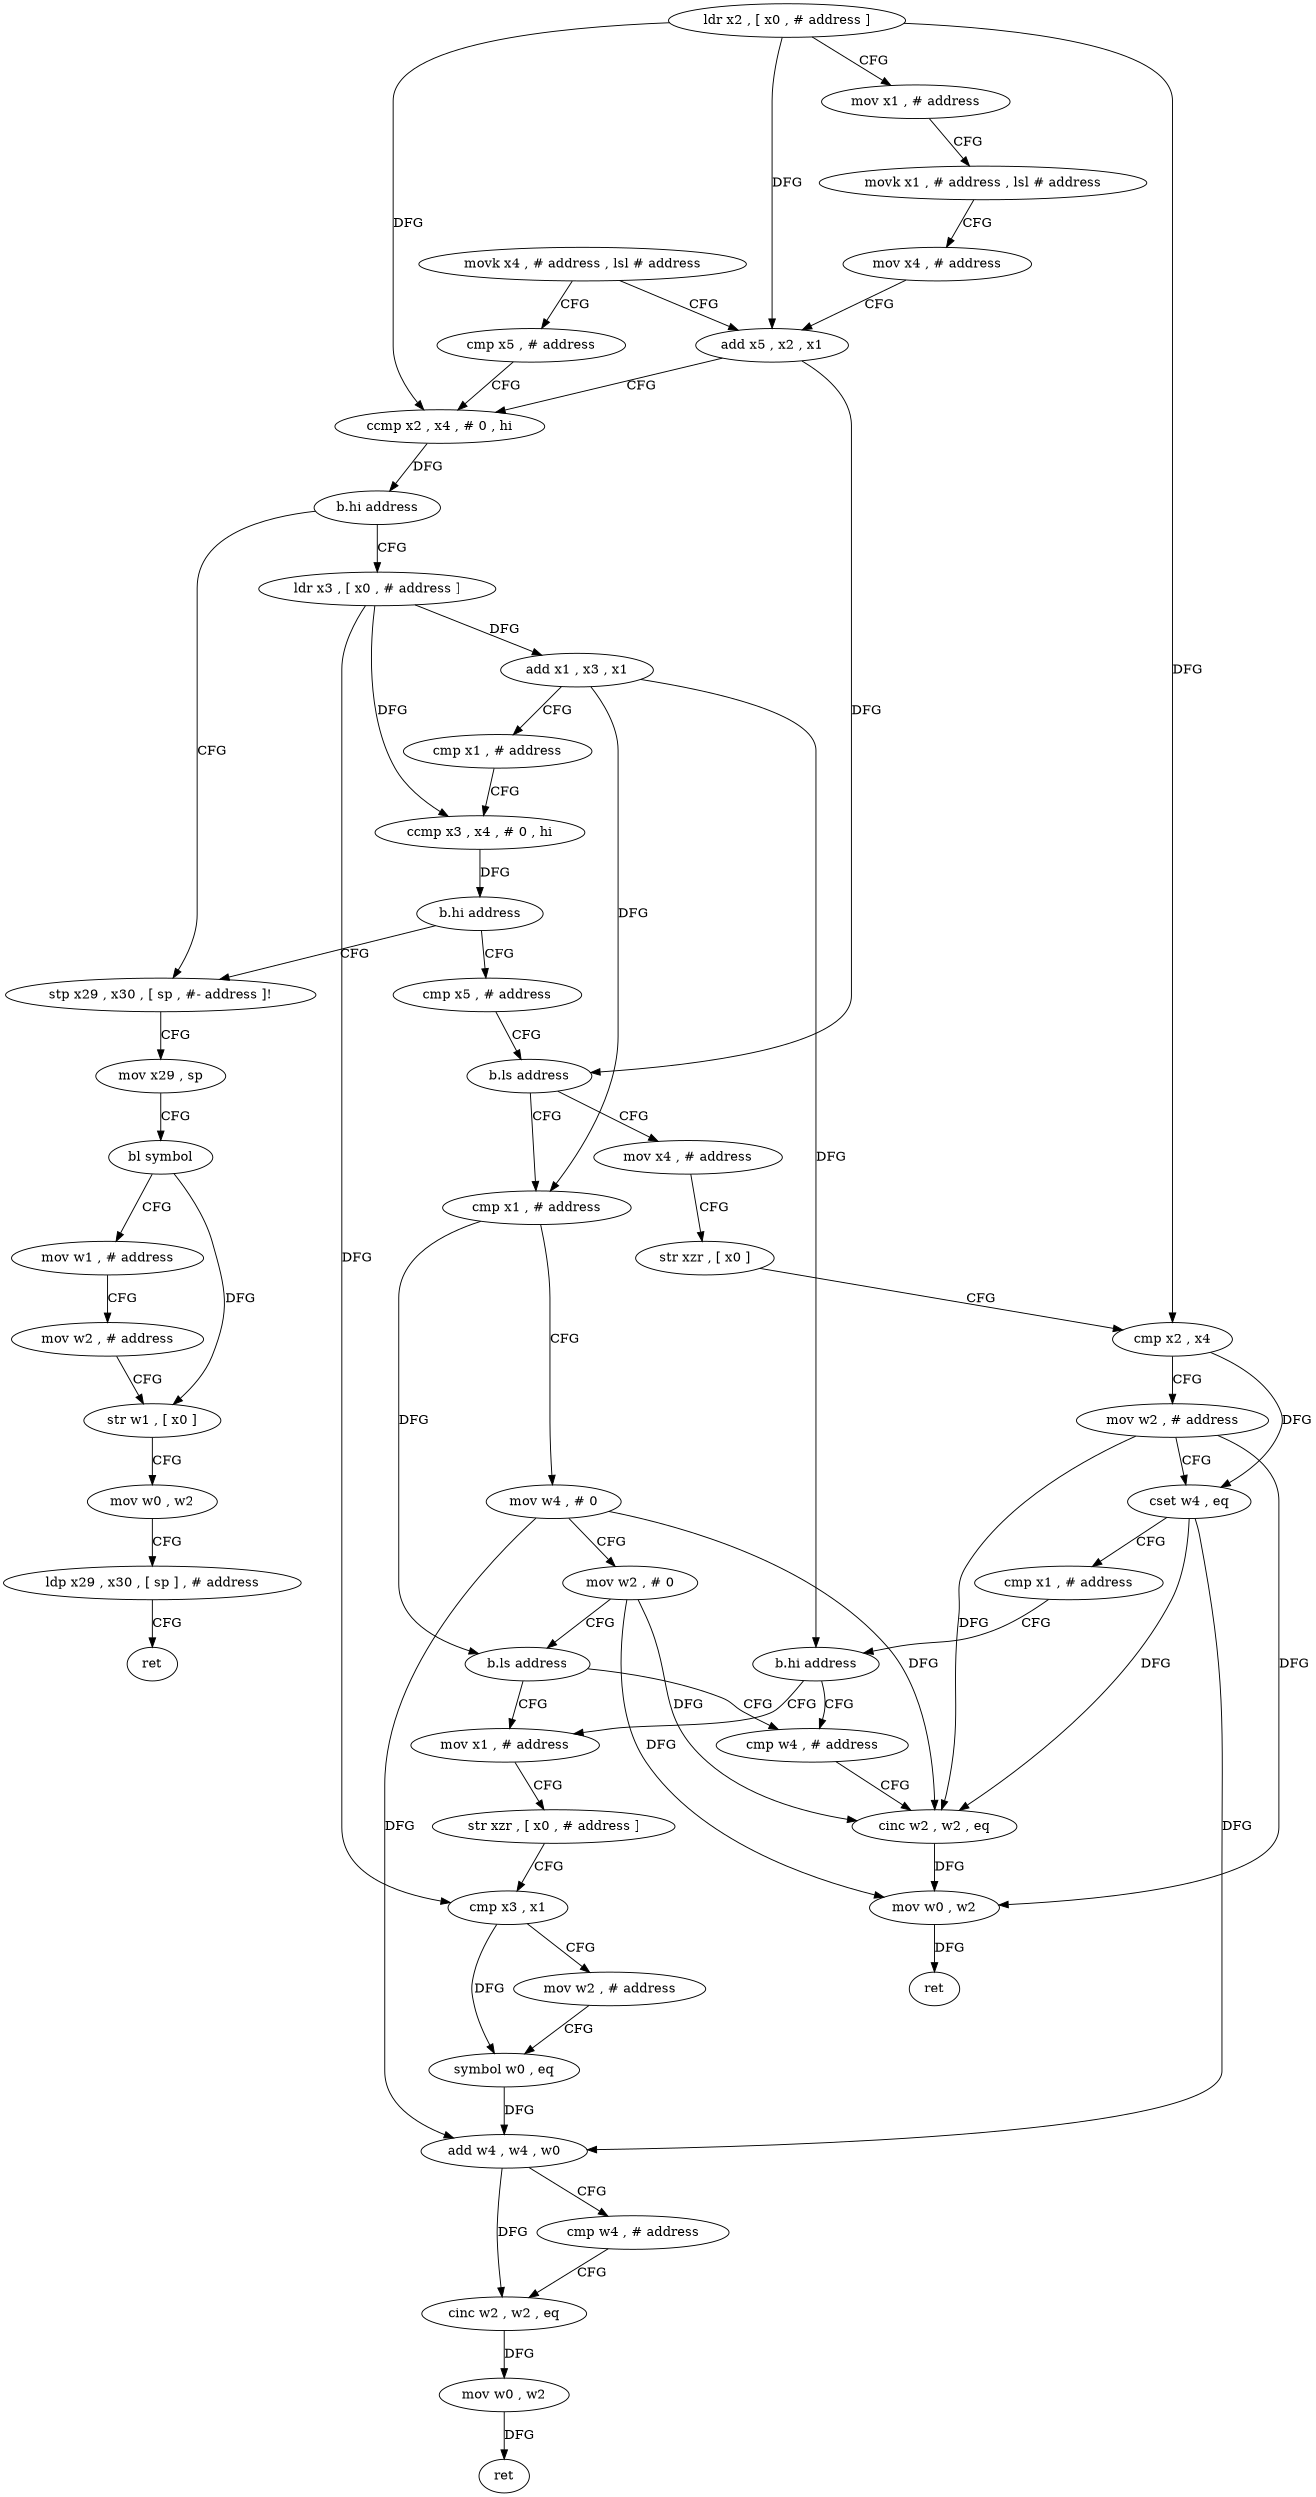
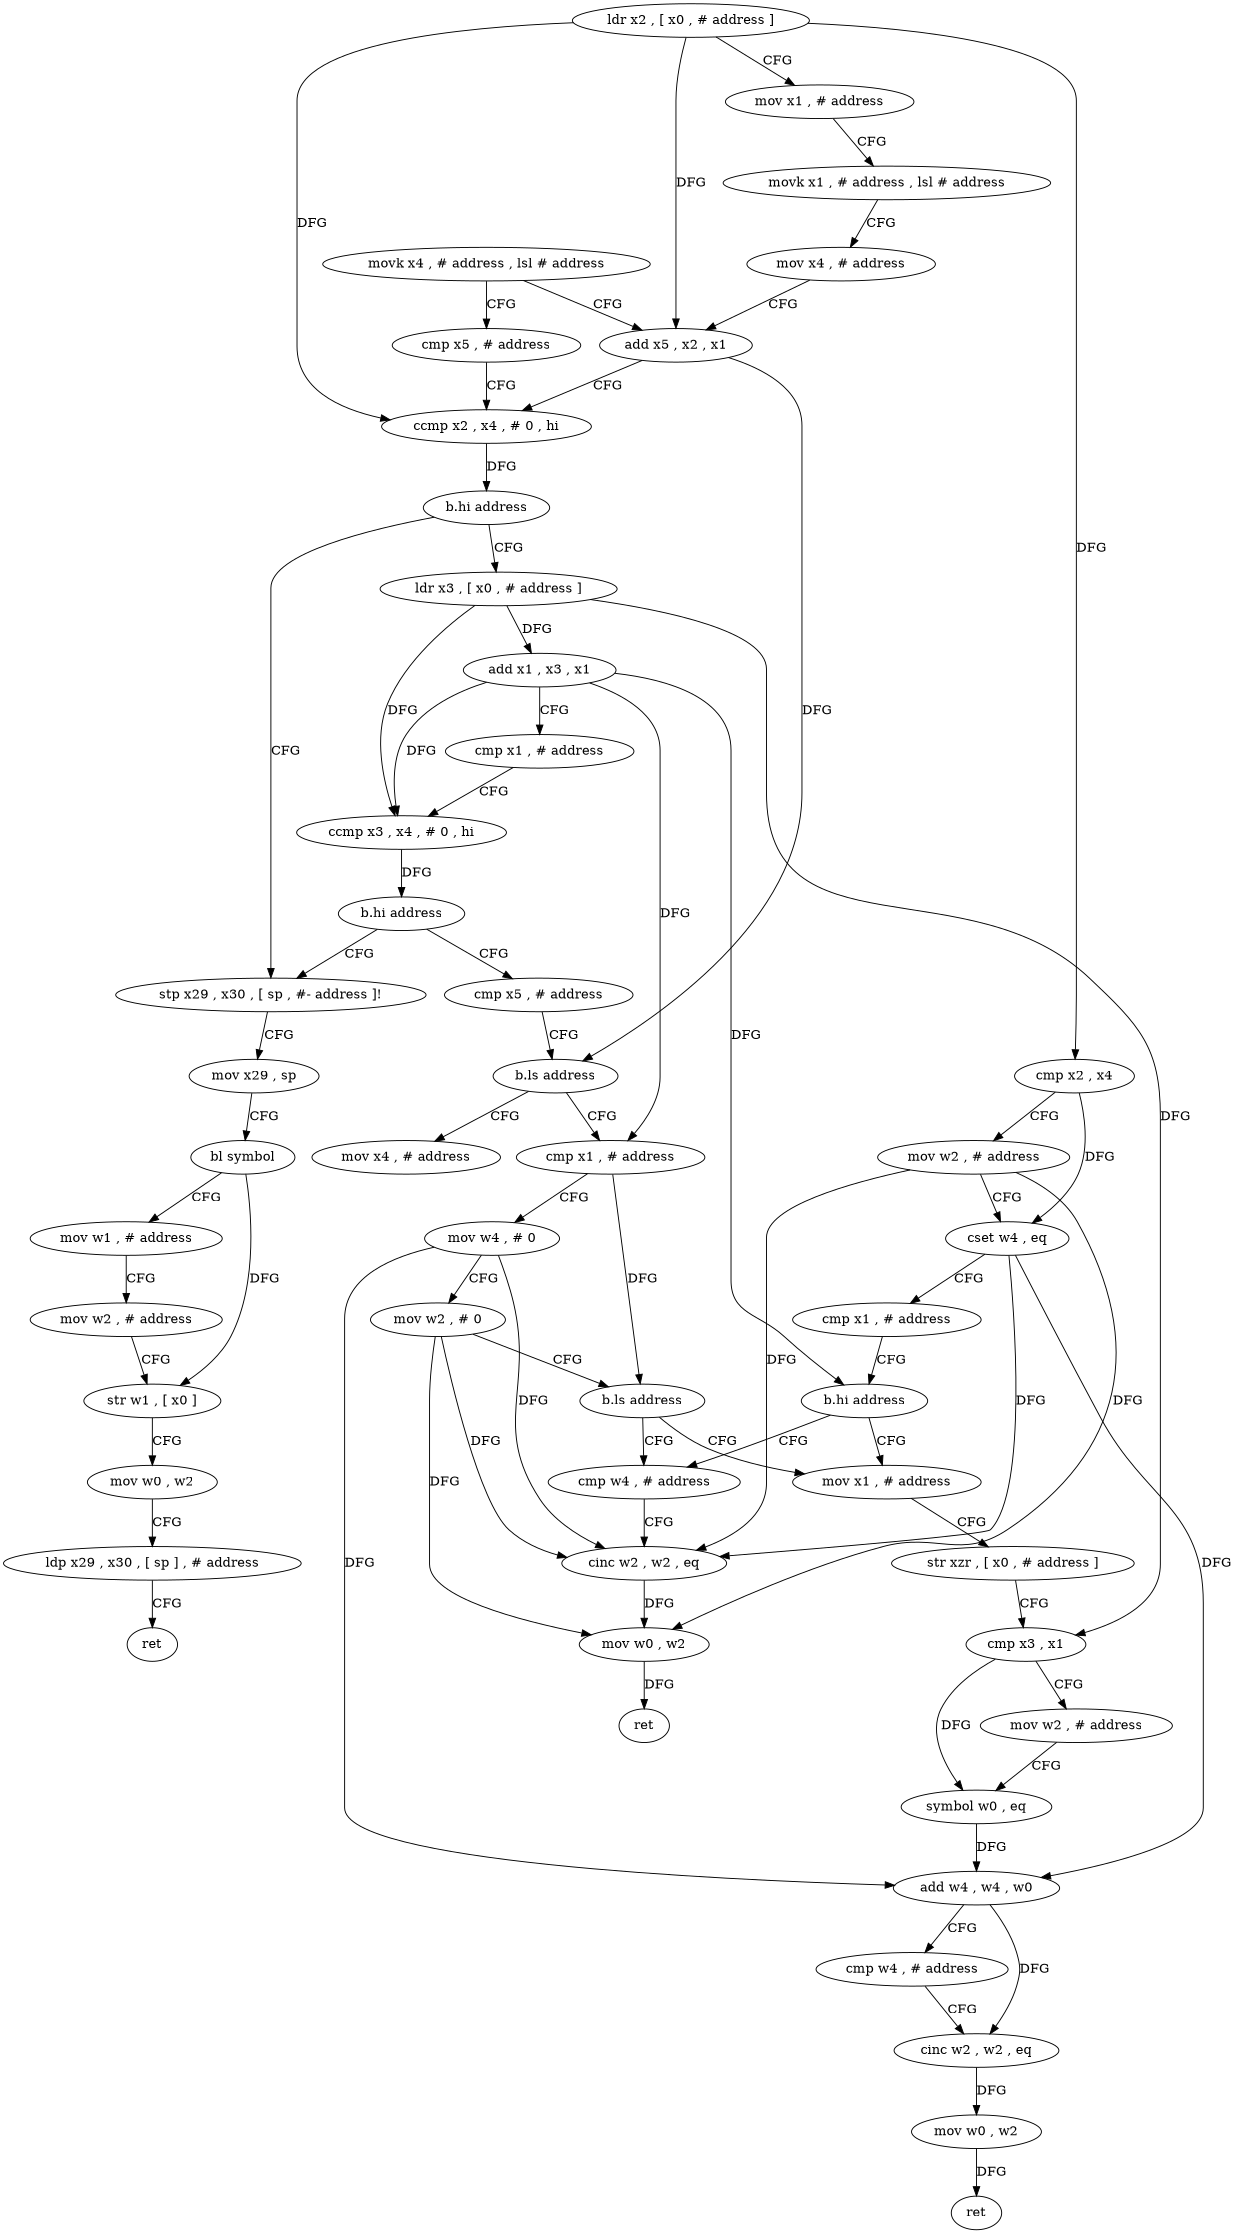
none -> (413, 725)
(705, 1258) -> none
